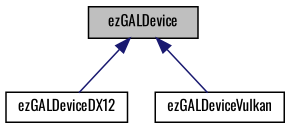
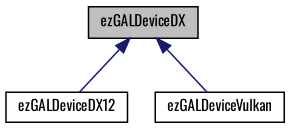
(143, 22) -> (143, 22)
